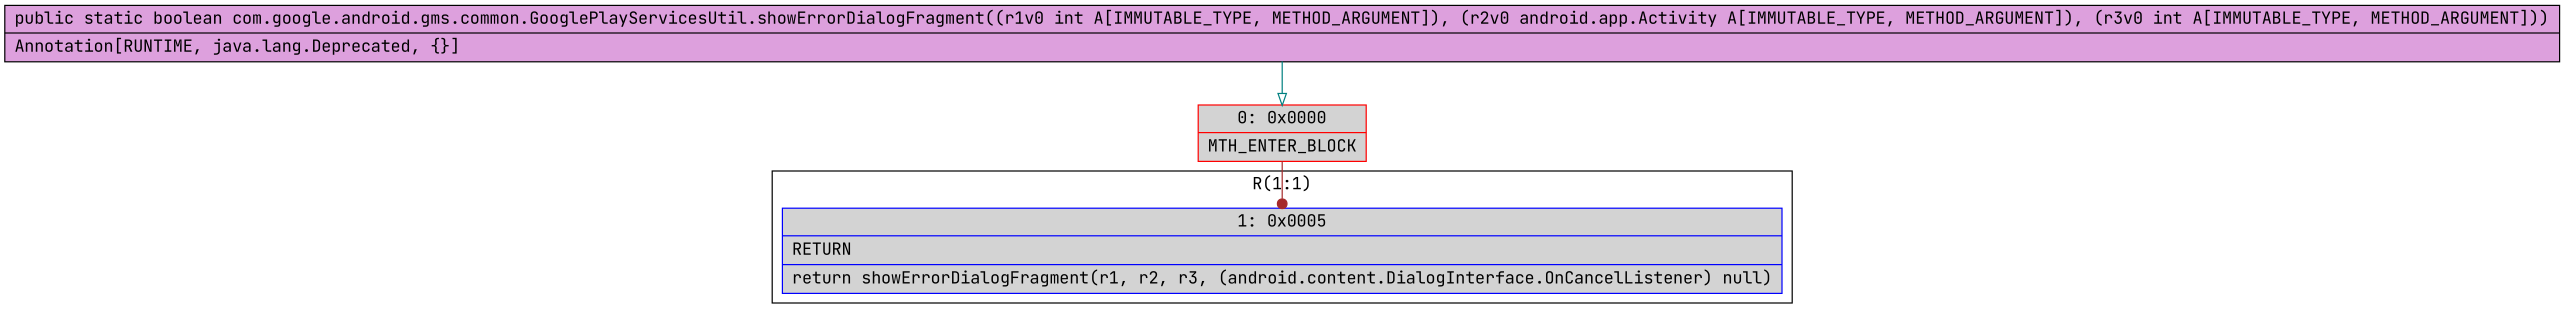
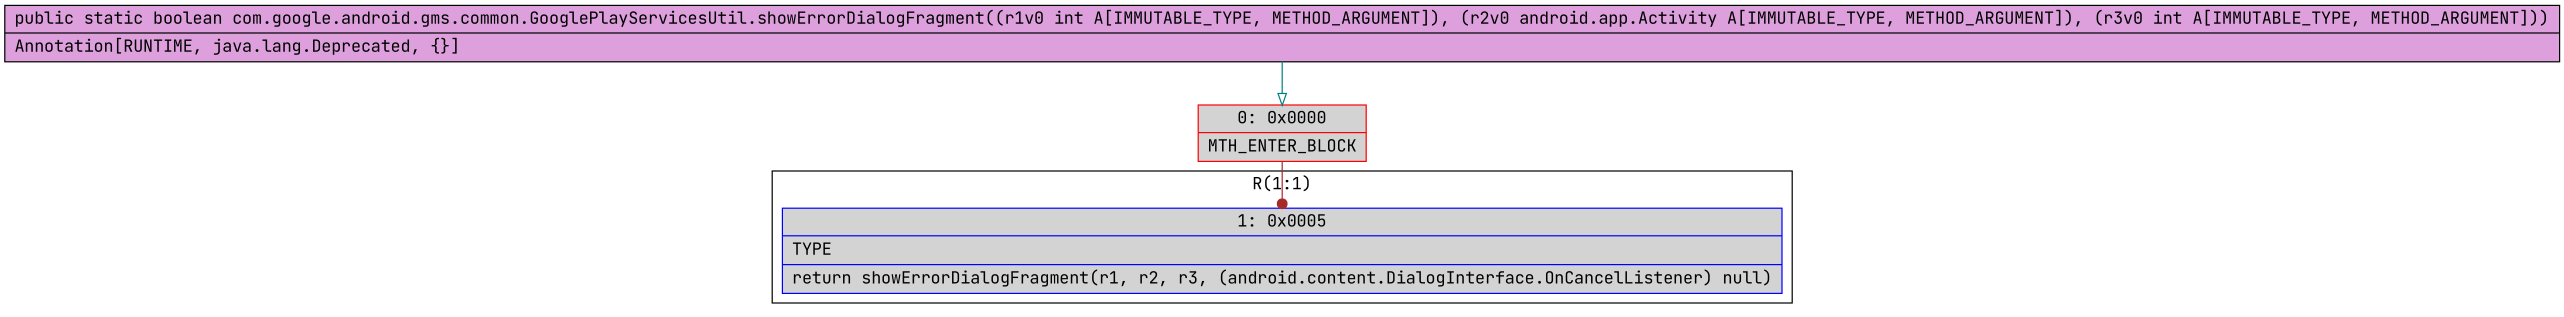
(822, 250) -> (812, 250)
